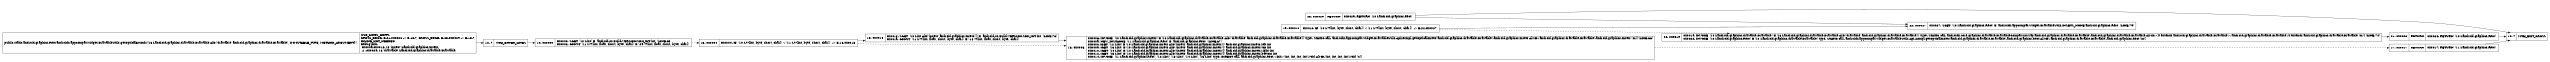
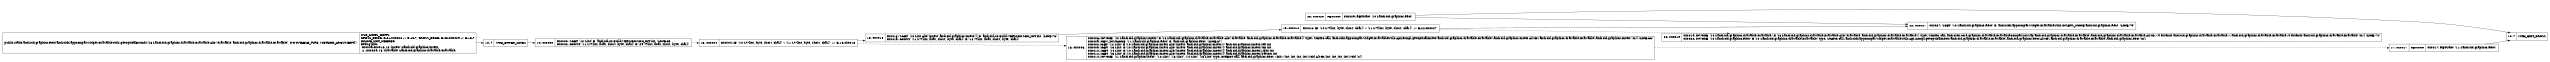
(2444, 37) -> none
(1061, 40) -> (1169, 32)
